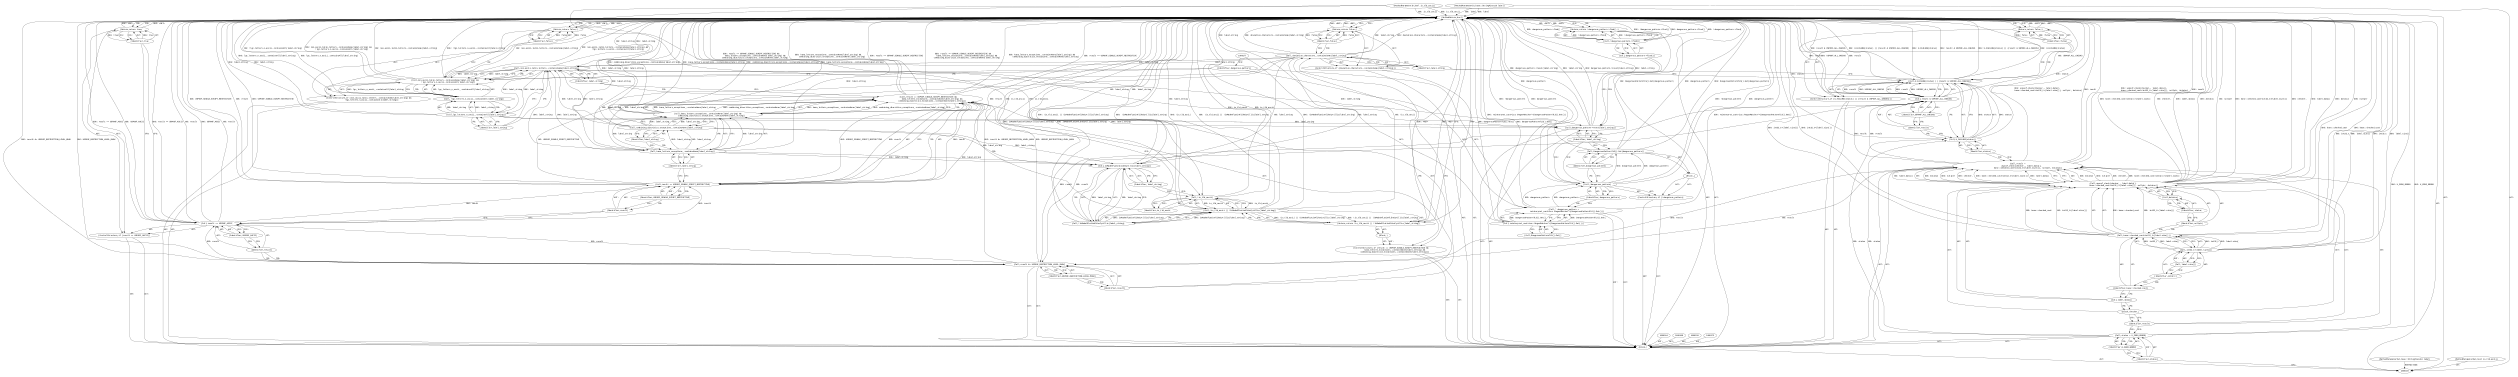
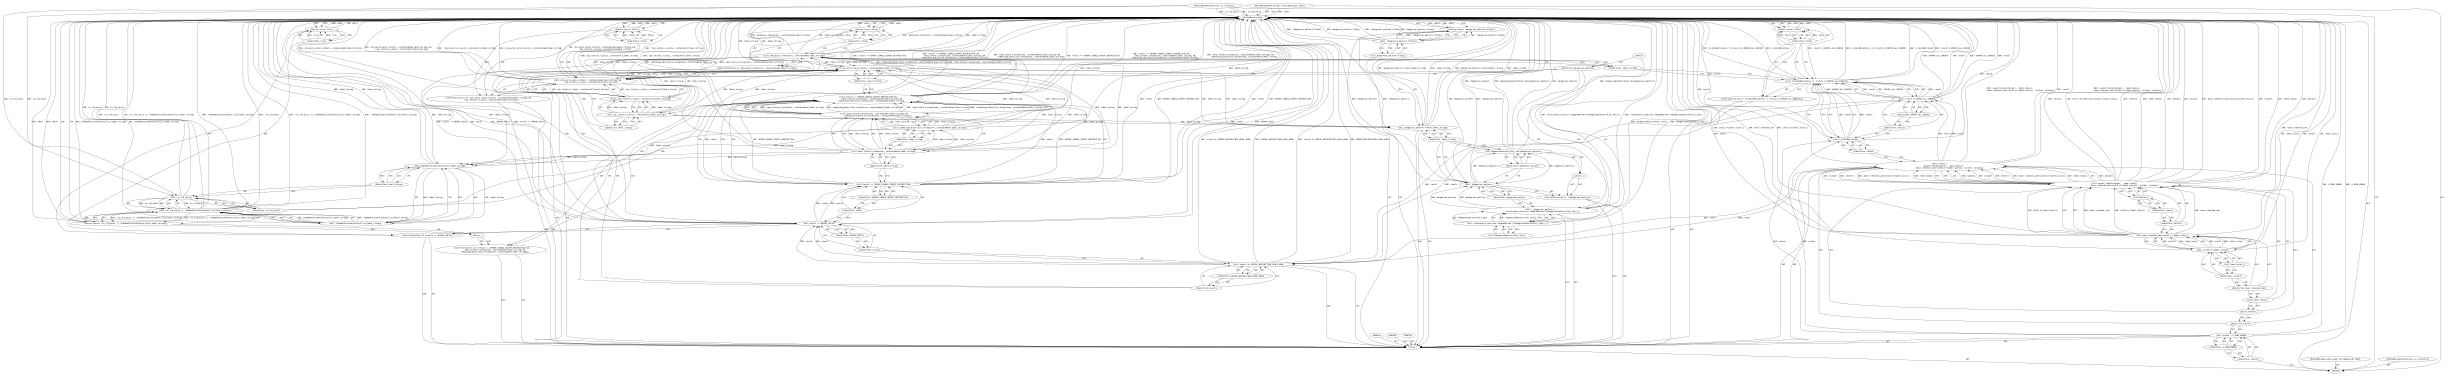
(1710, 335) -> none
(2412, 365) -> (2339, 365)
